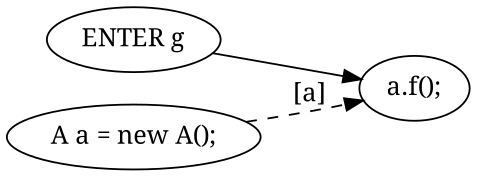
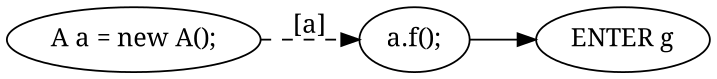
(278, 65) -> (493, 40)
